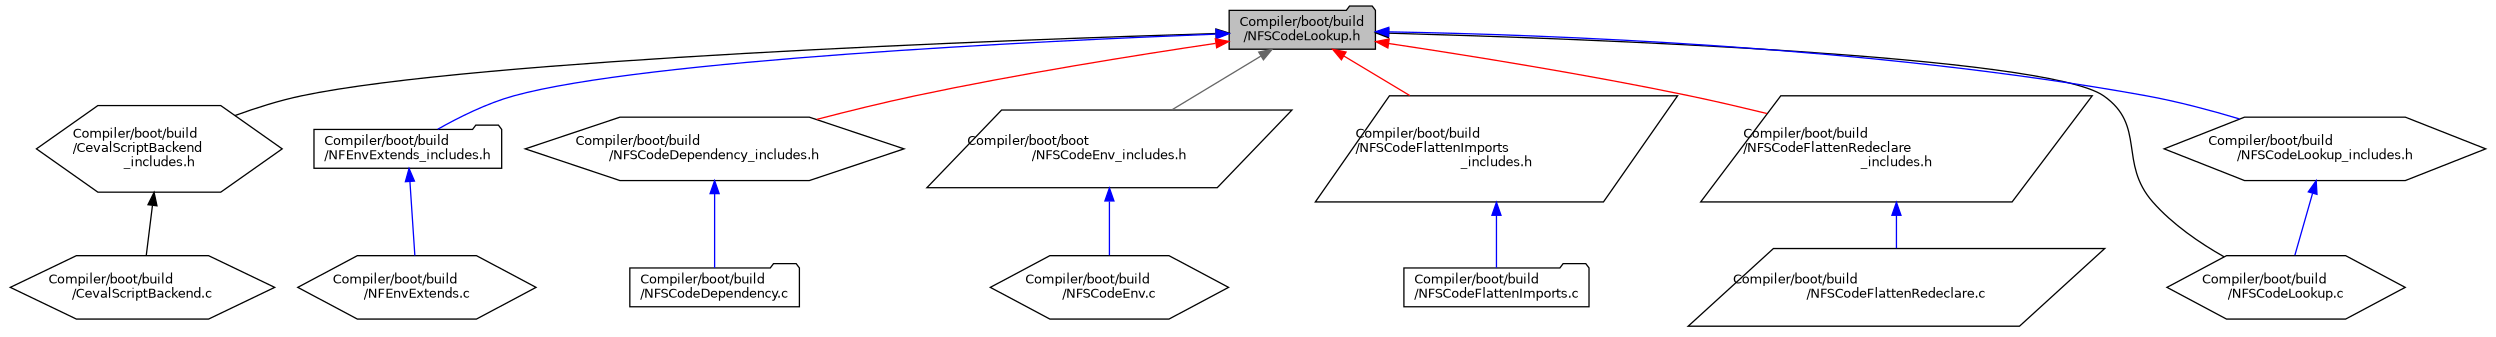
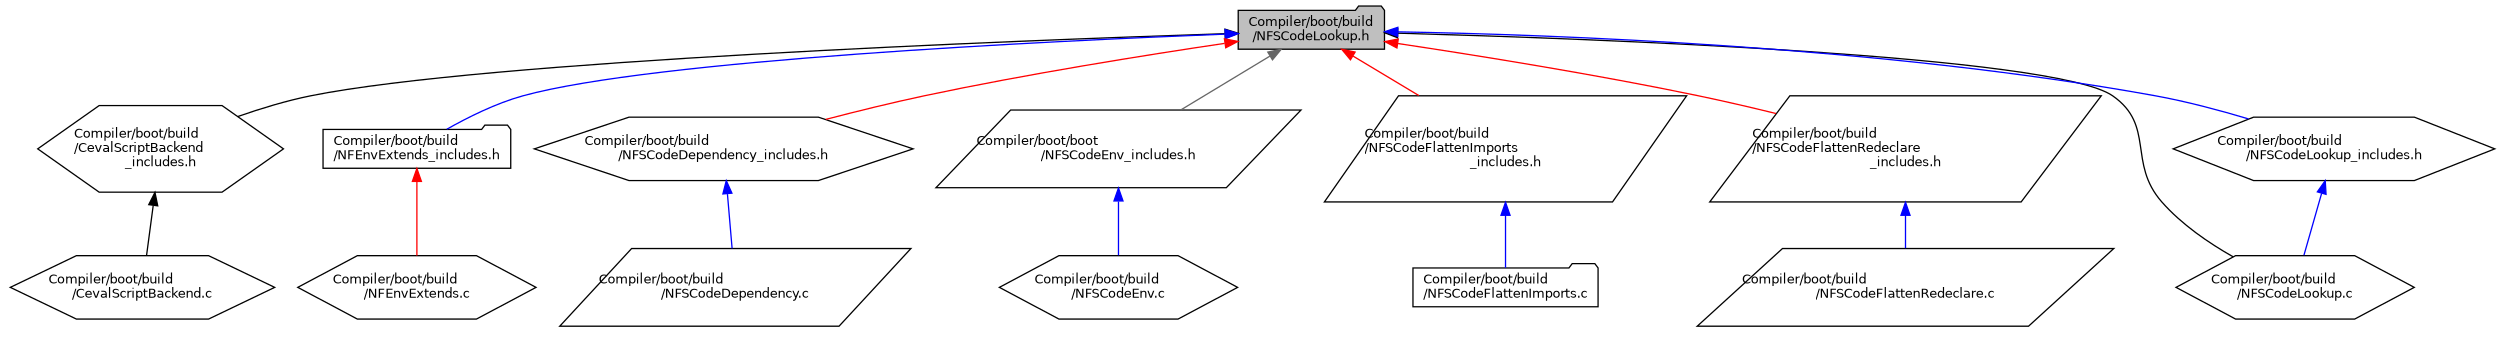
(412, 219) -> (417, 219)
(715, 287) -> (735, 287)
